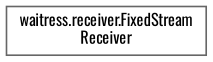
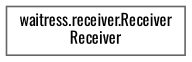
(106, 31) -> (96, 31)
